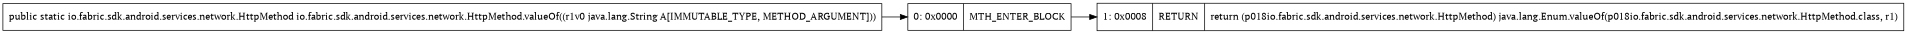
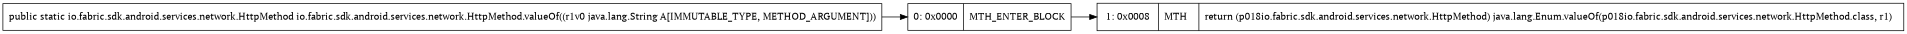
(1179, 17) -> (1176, 17)
